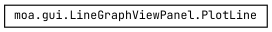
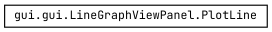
(136, 16) -> (136, 16)
